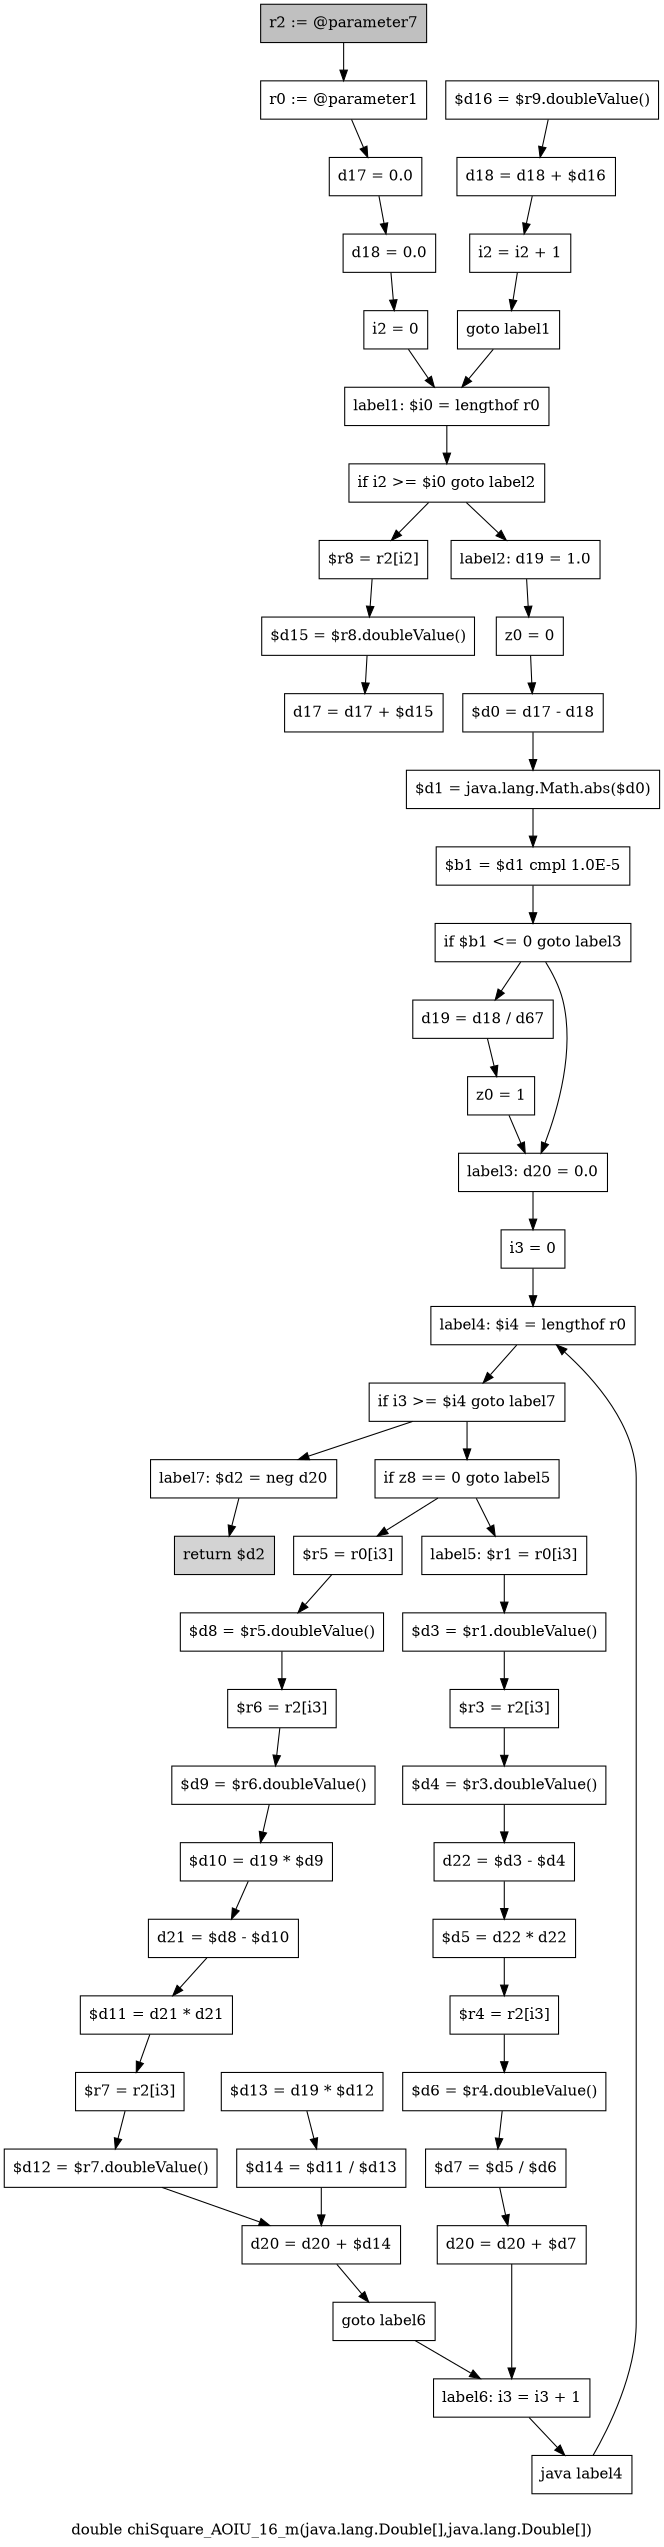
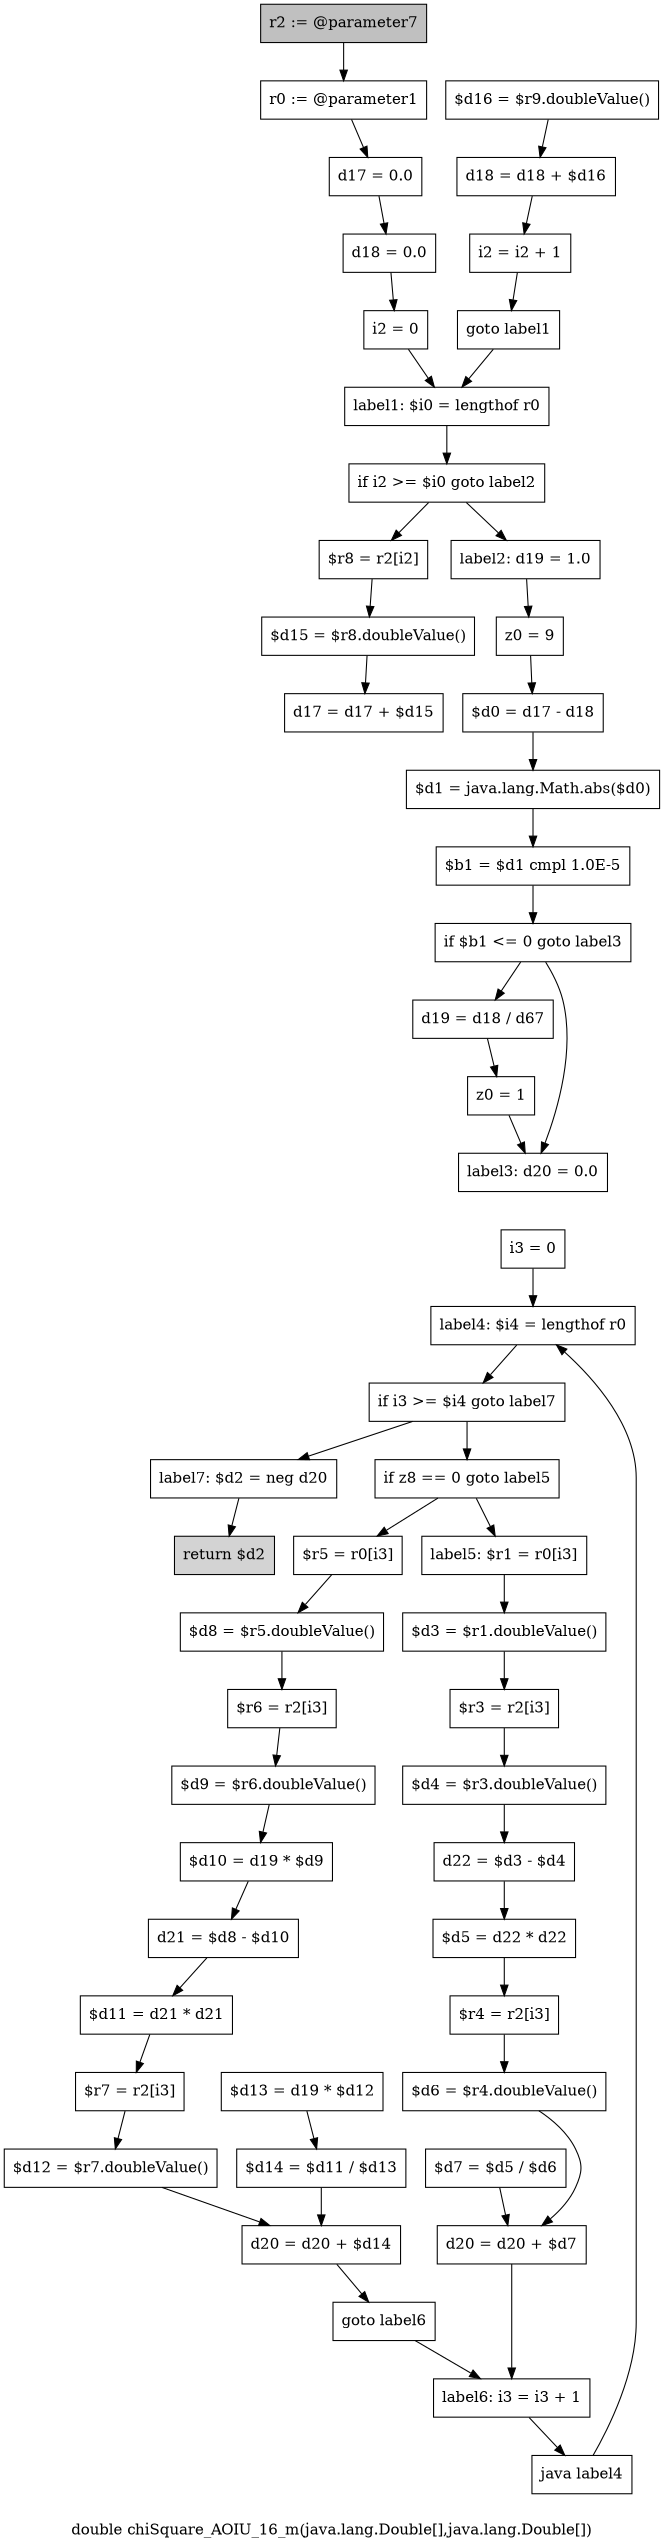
(530, 636) -> (530, 636)
(533, 1205) -> none
(501, 2125) -> (580, 2162)
